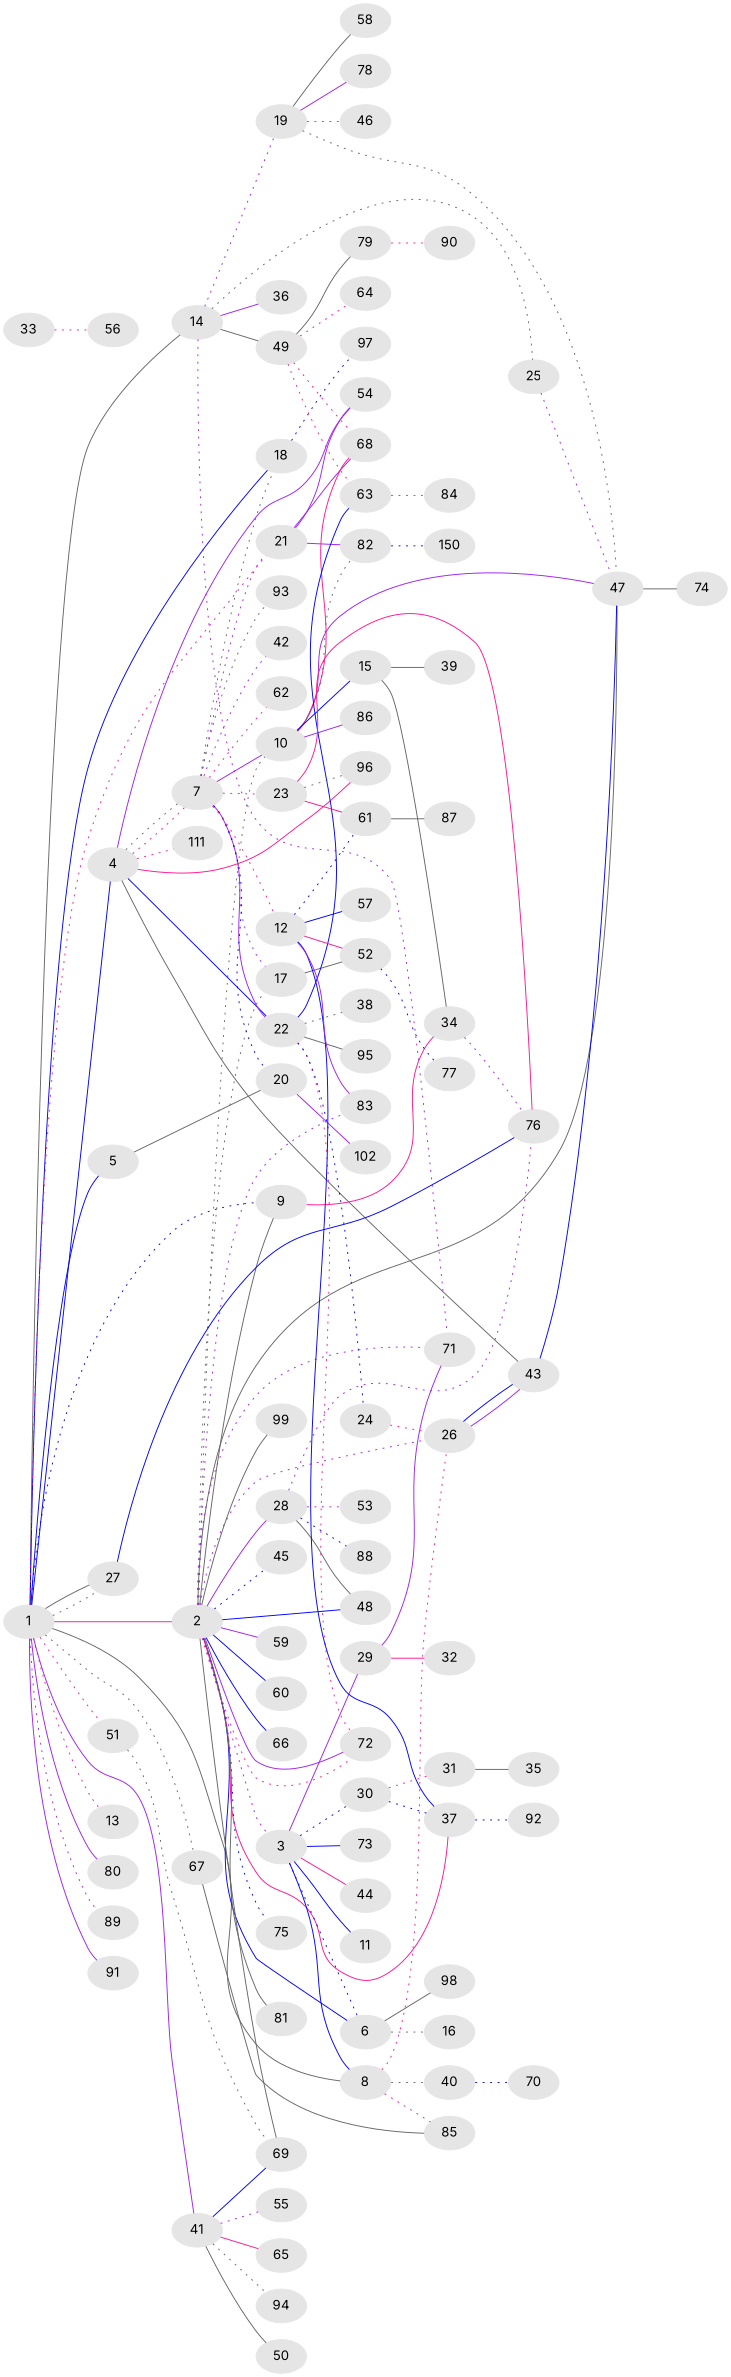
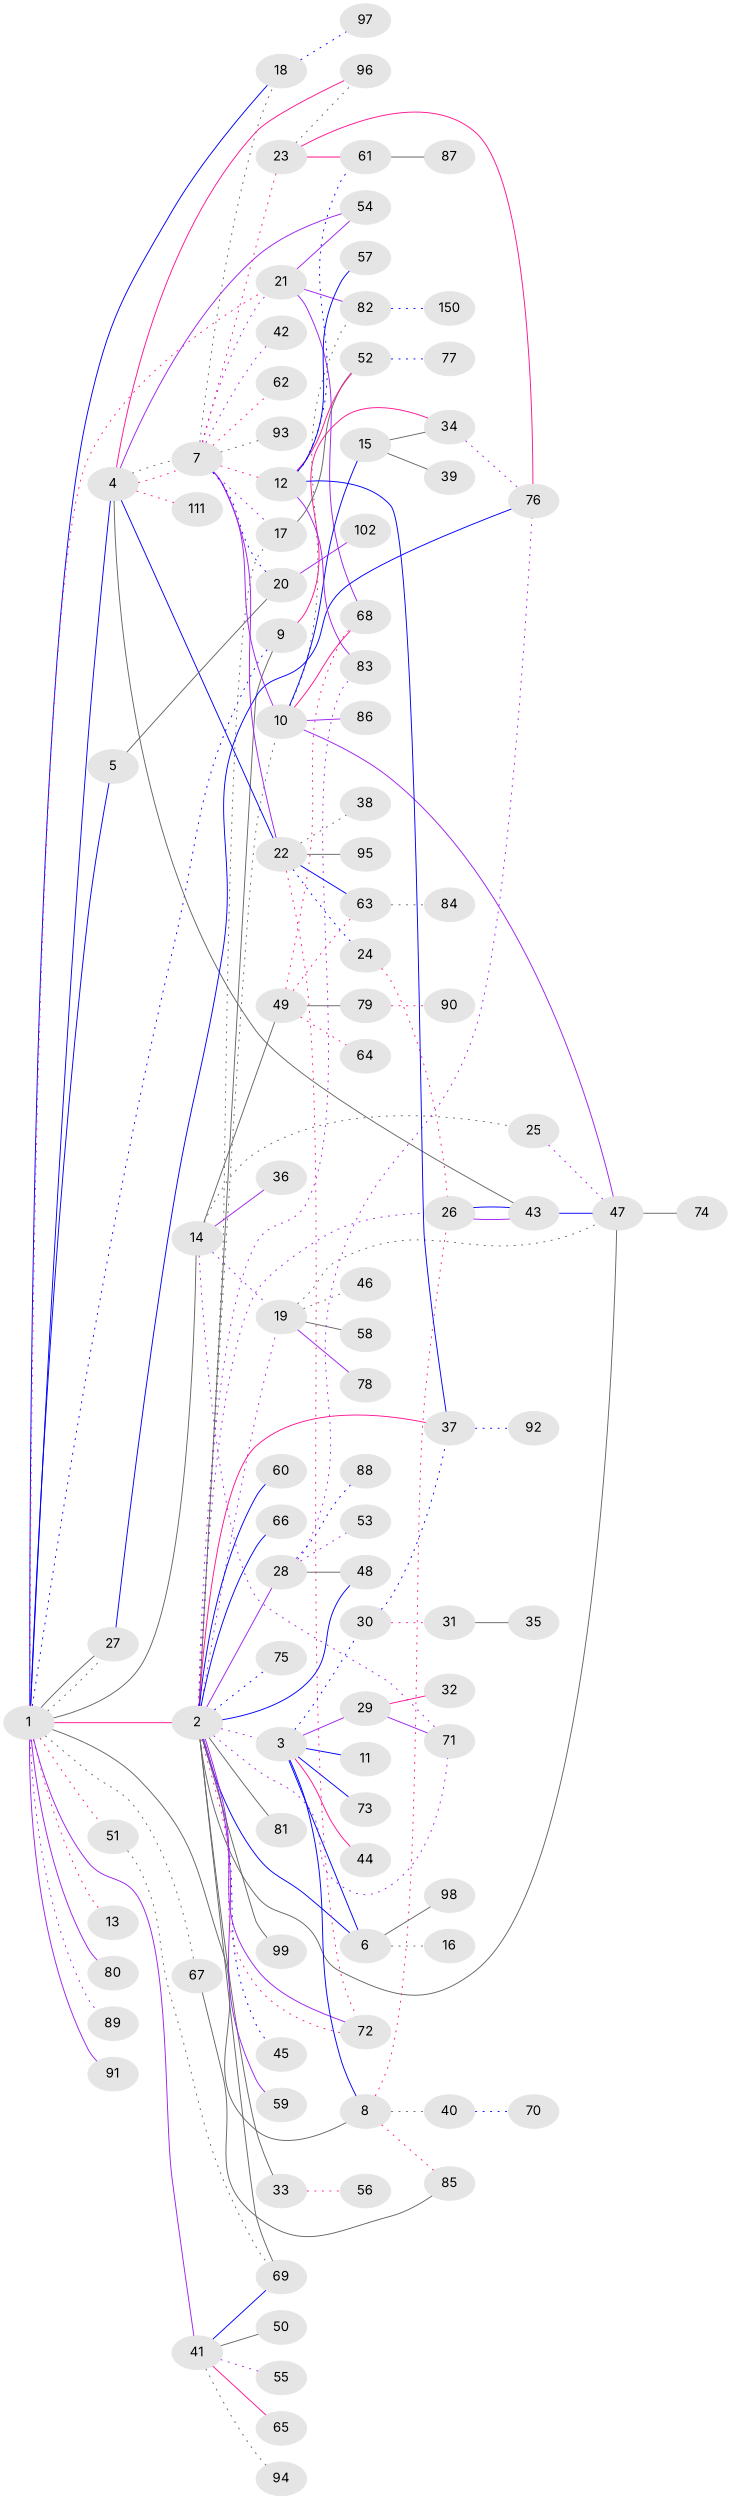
none -> (237, 1510)
(323, 1939) -> (332, 1866)
none -> (244, 2069)
